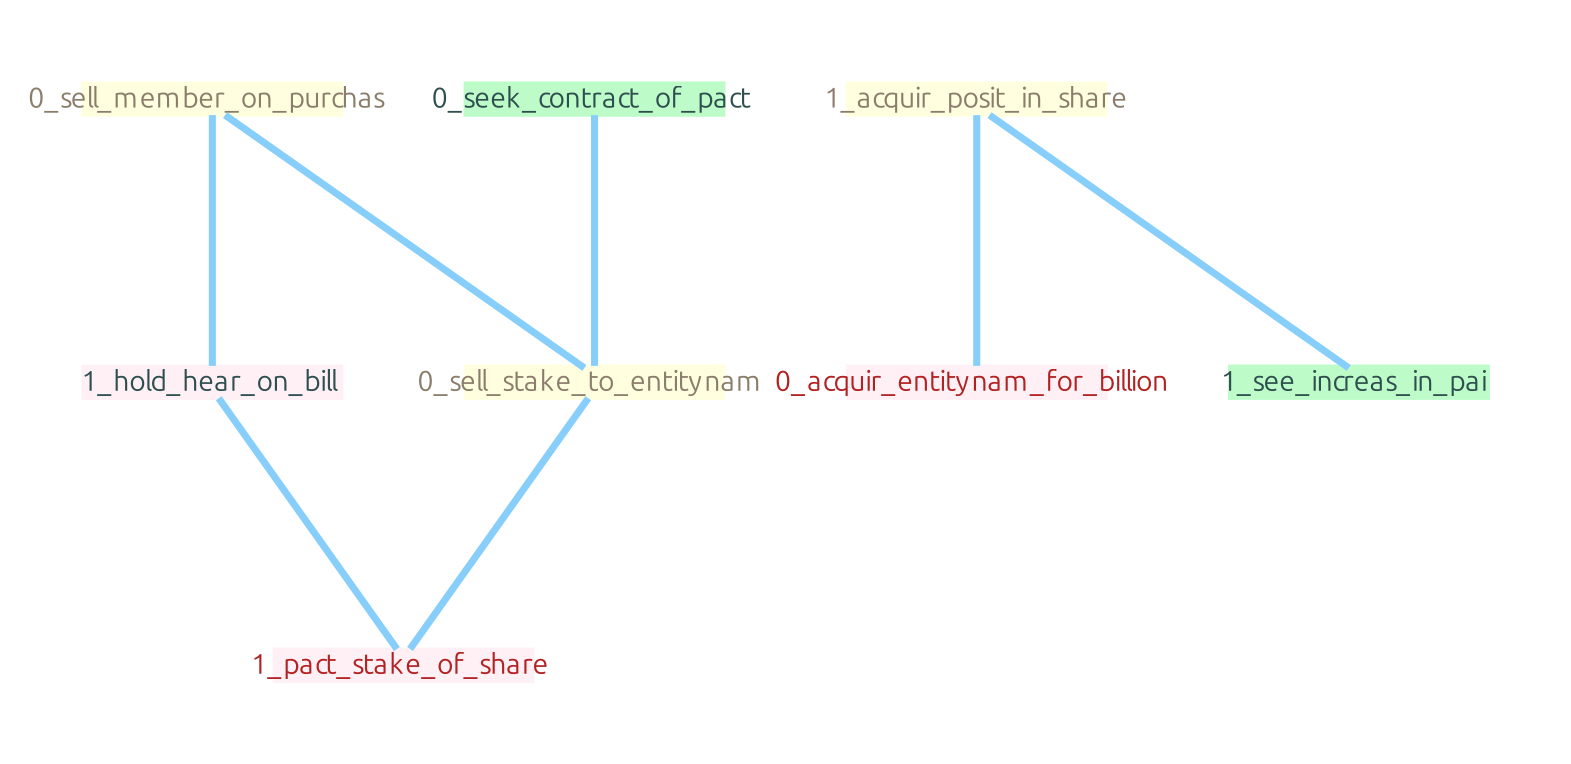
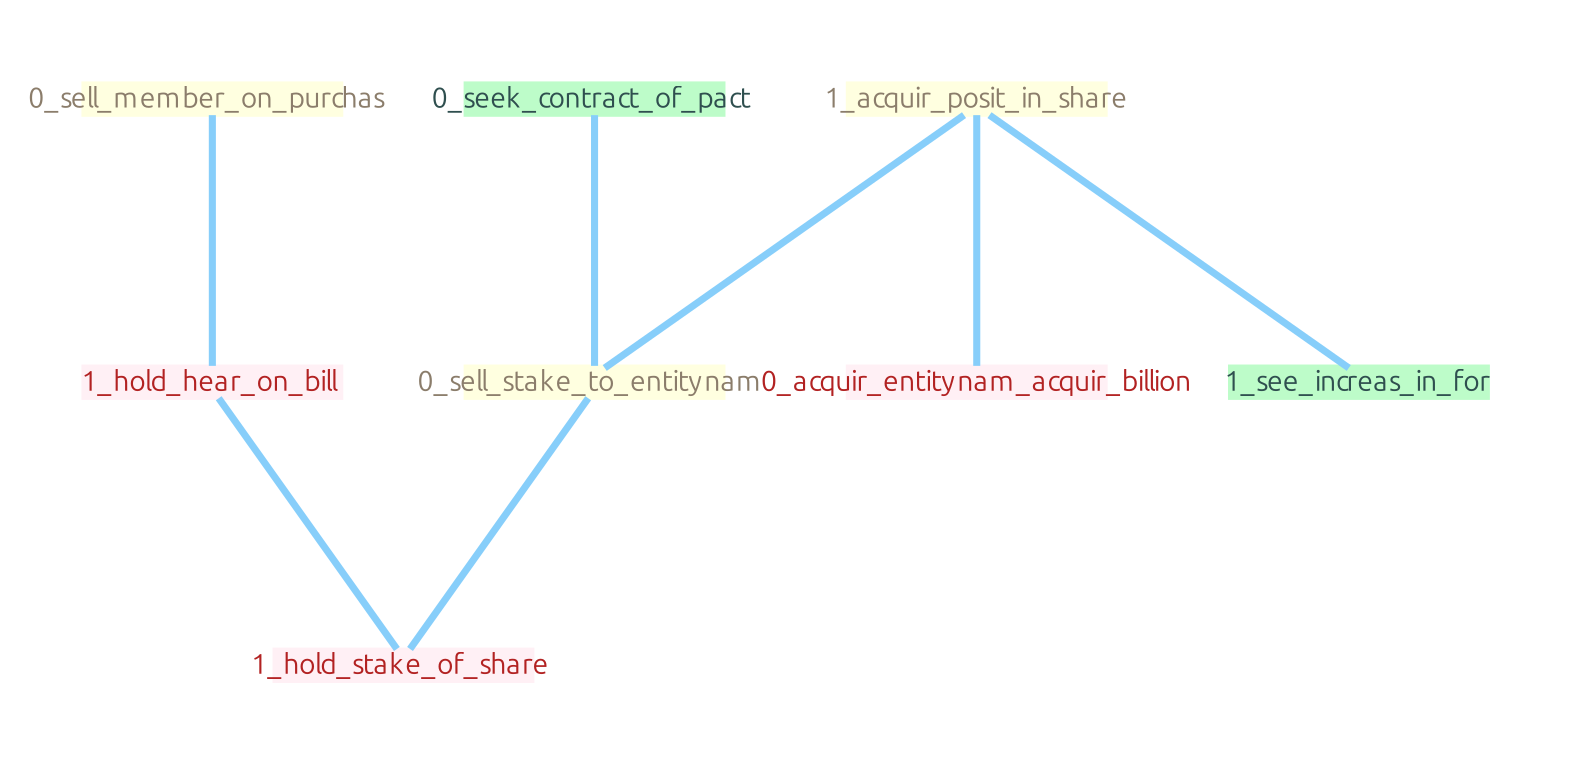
(405, 242) -> (784, 242)
(212, 382) -> (212, 382)
(977, 382) -> (977, 382)
(1359, 382) -> (1359, 382)
(403, 665) -> (403, 665)
